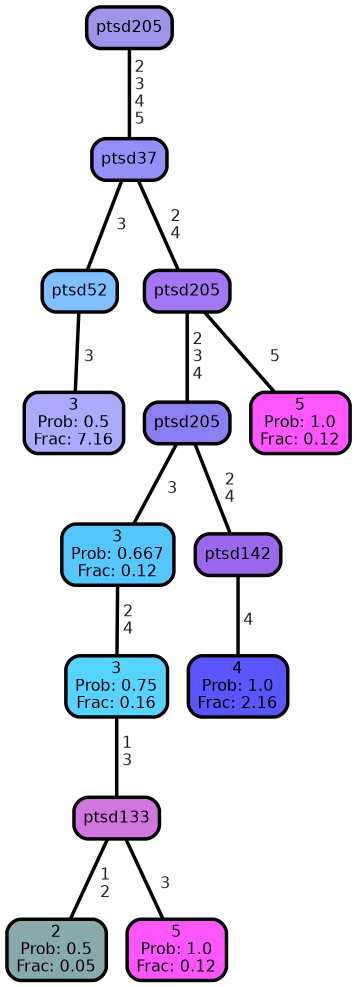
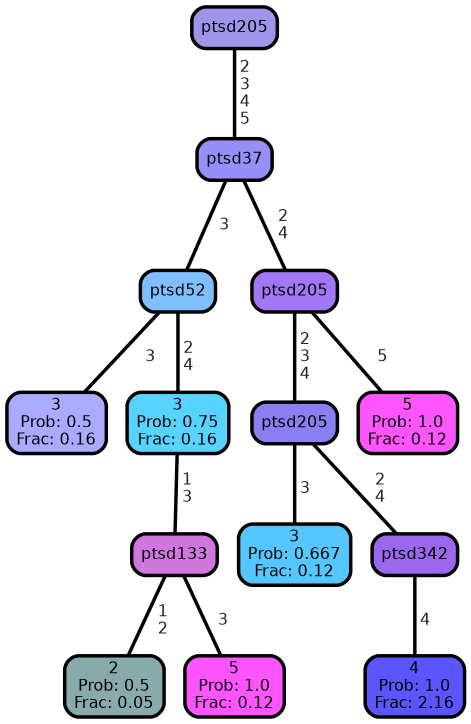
(74, 423) -> (57, 423)
(238, 555) -> (415, 555)
(117, 621) -> (178, 352)
